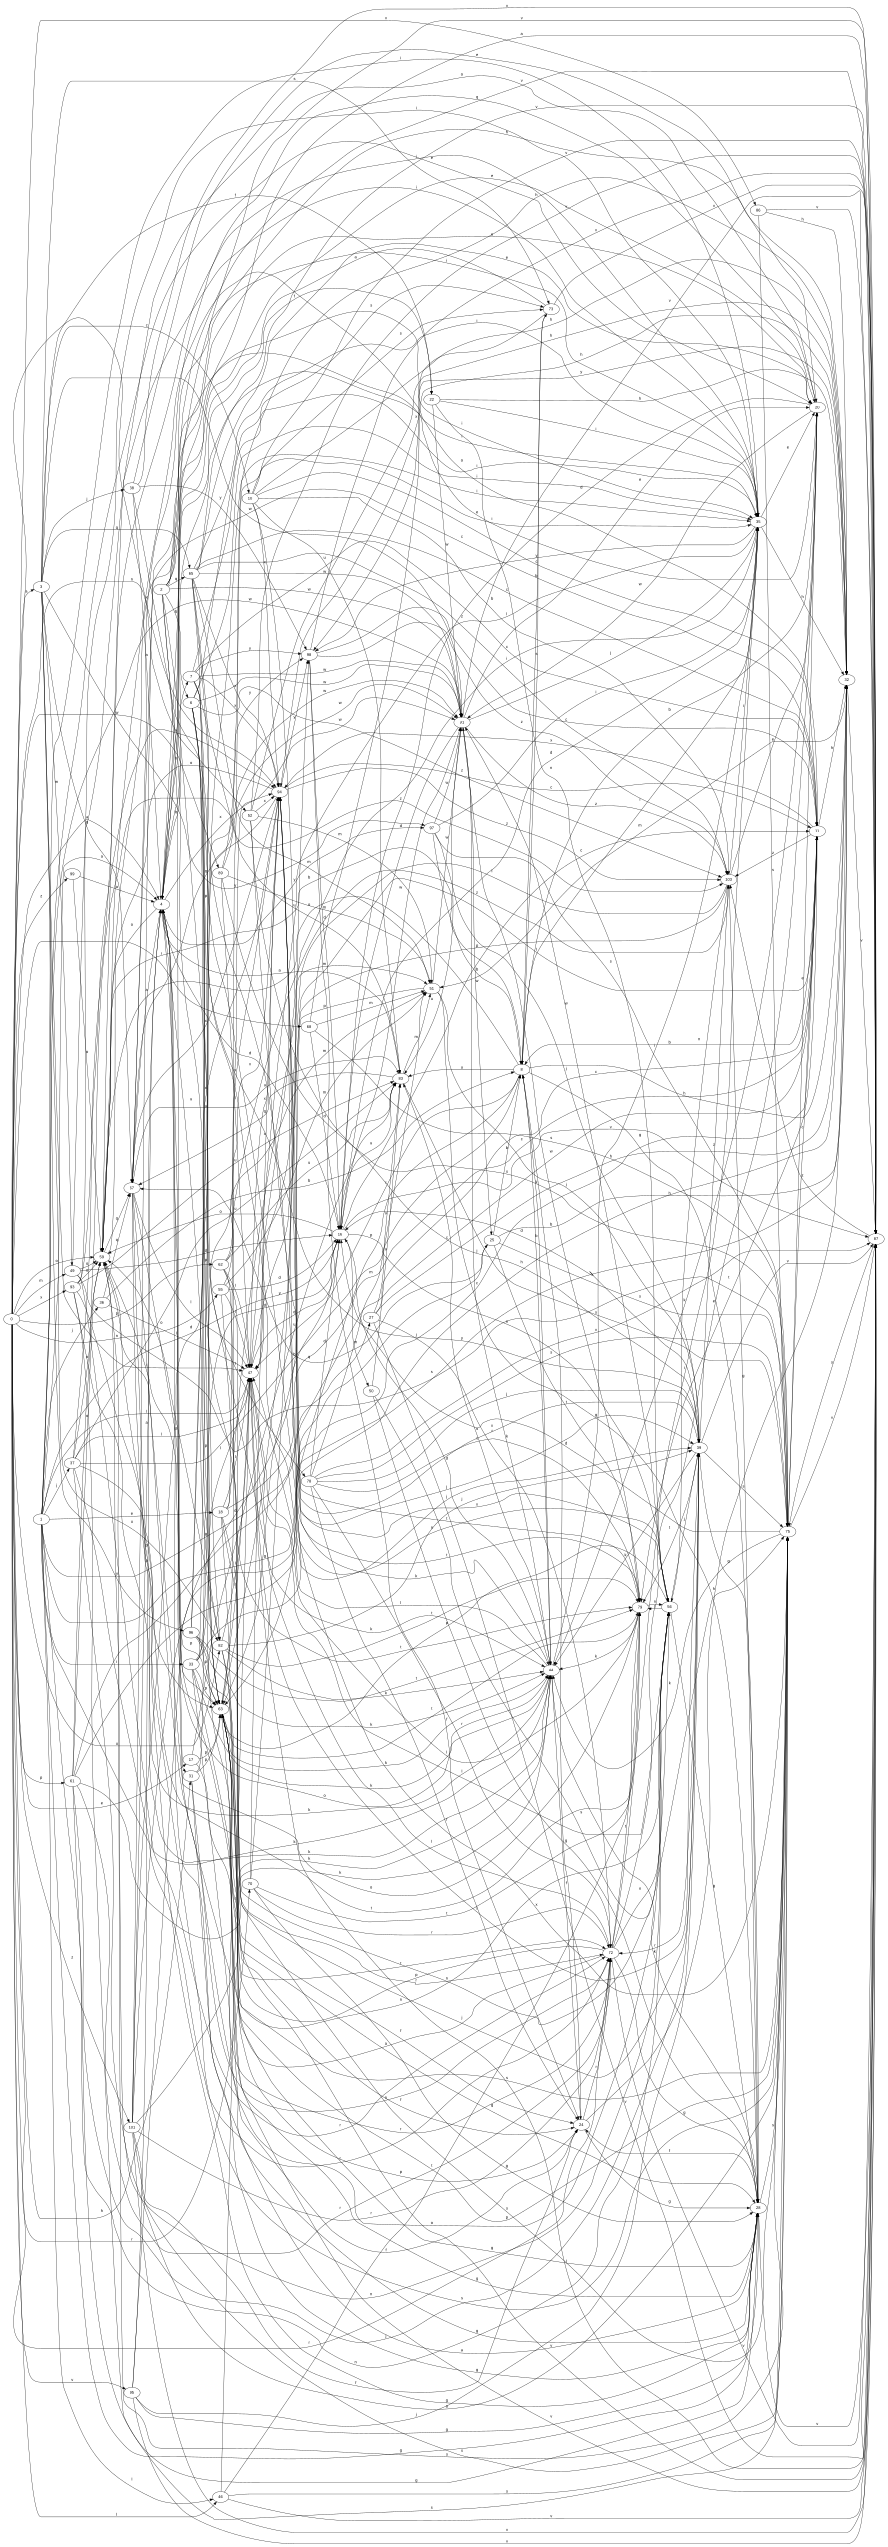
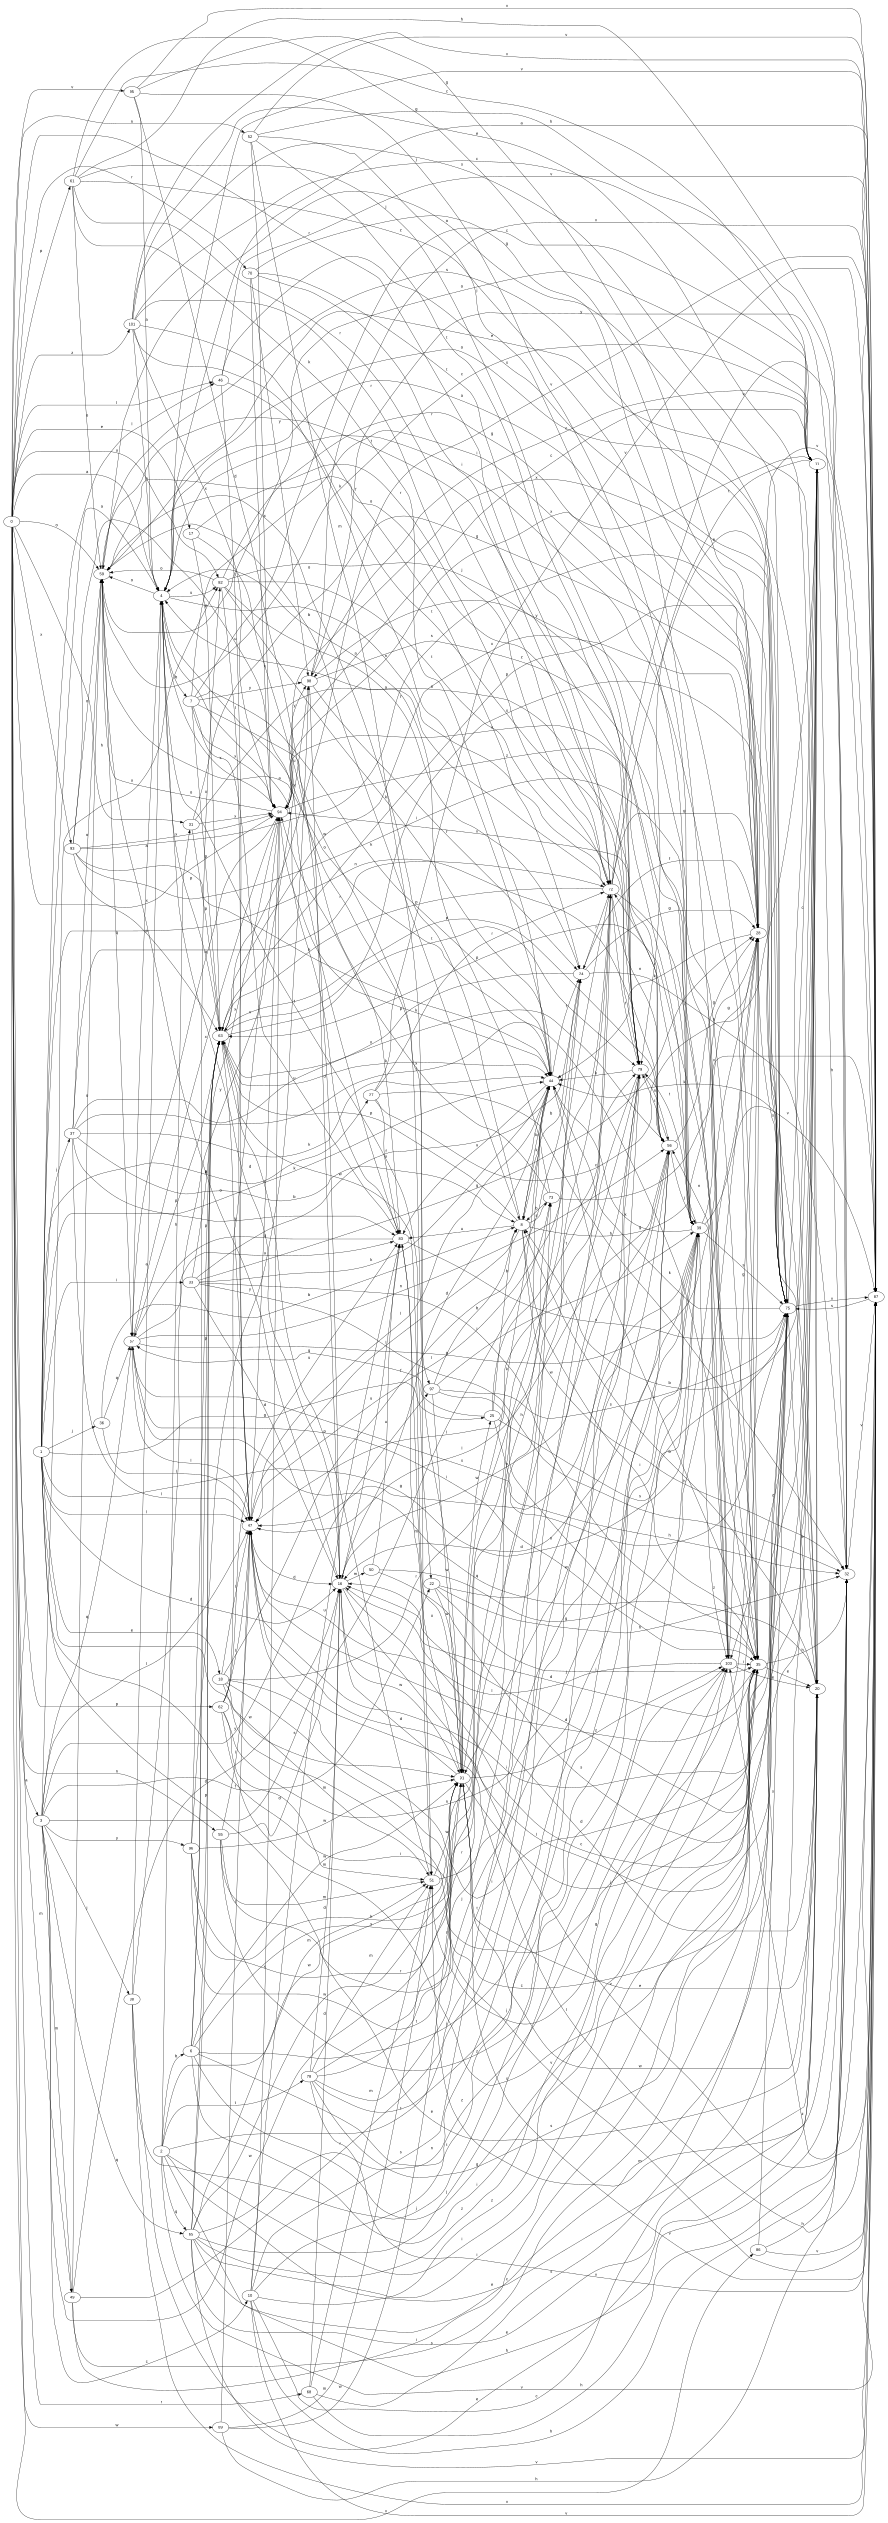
(492, 599) -> (492, 2200)
(72, 874) -> none
(559, 1195) -> none
(462, 1338) -> (462, 19)
(214, 1498) -> none
(492, 2248) -> (492, 644)
